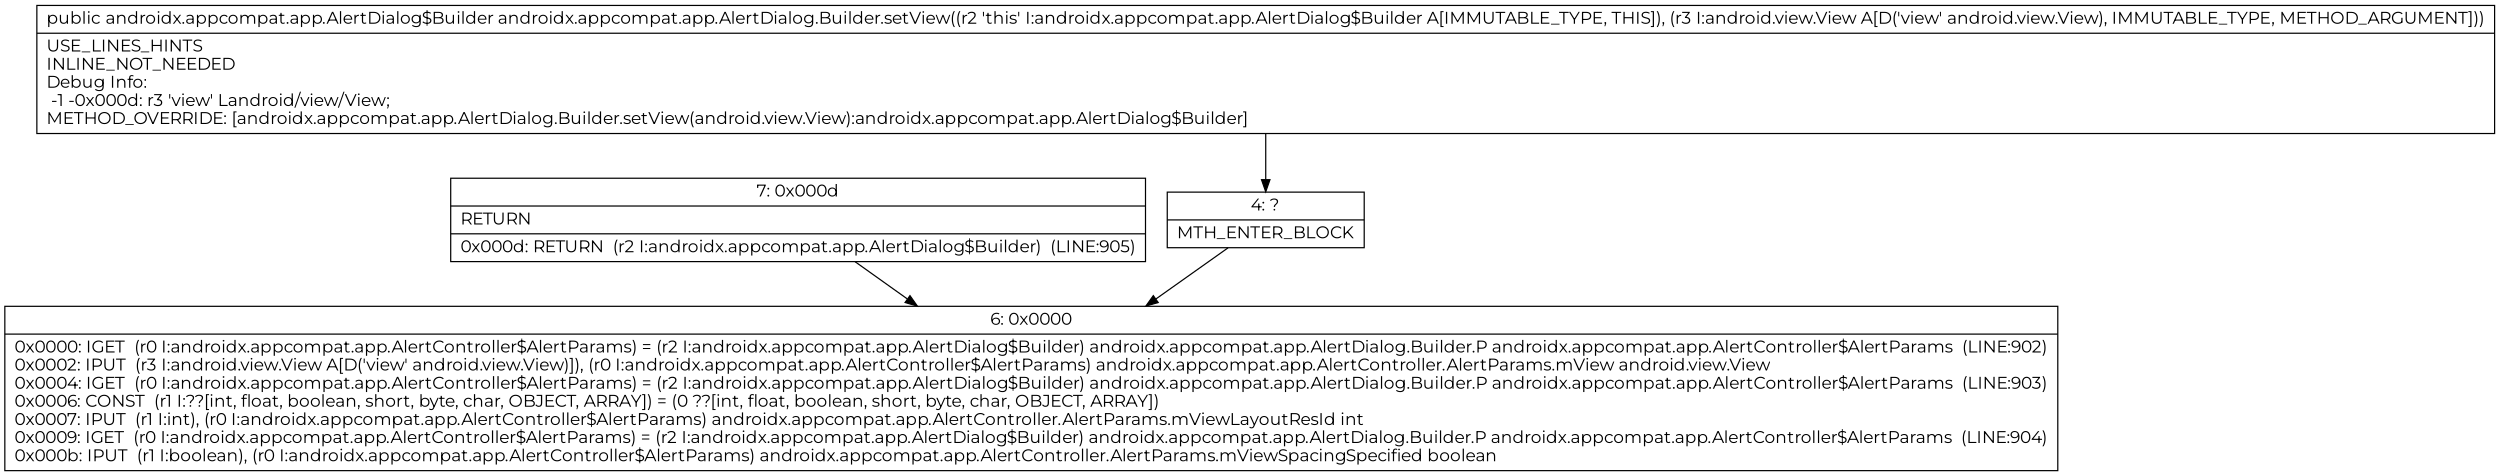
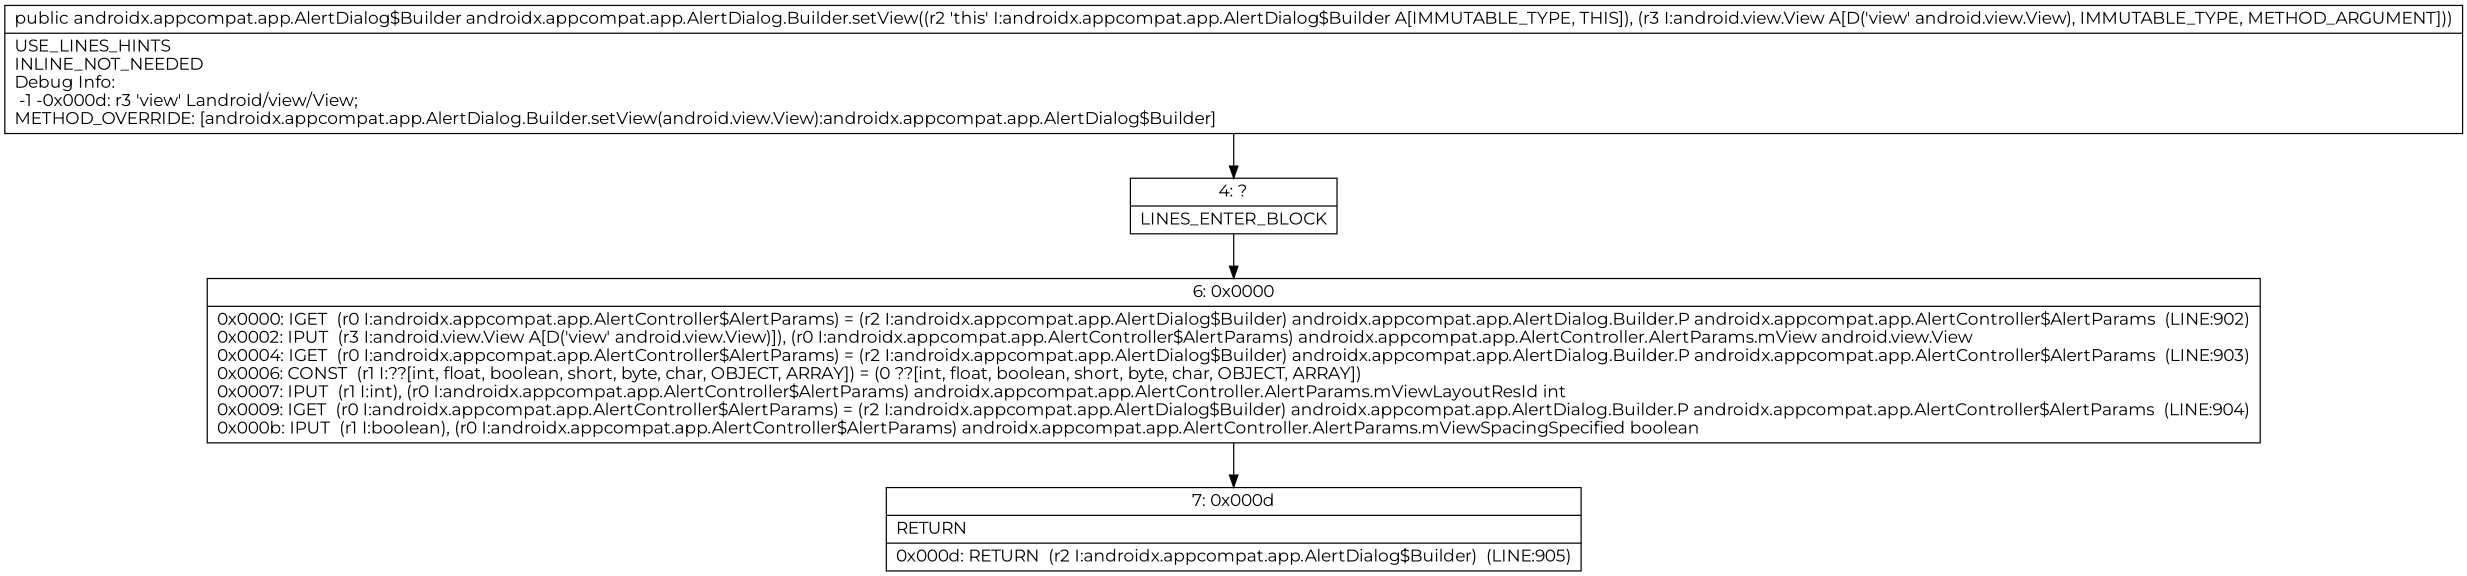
(1266, 233) -> (1234, 219)
(881, 280) -> (1234, 459)
